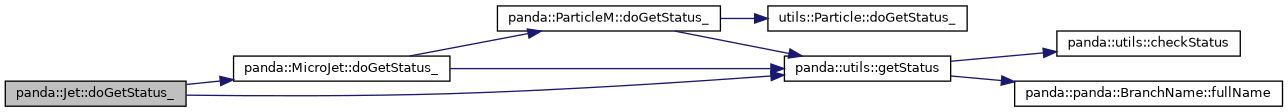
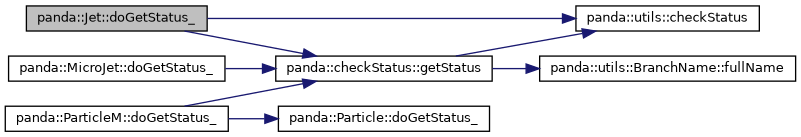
(868, 18) -> (384, 119)
(469, 45) -> none
(868, 69) -> (384, 69)
(203, 83) -> (385, 18)
(1149, 94) -> (668, 69)
